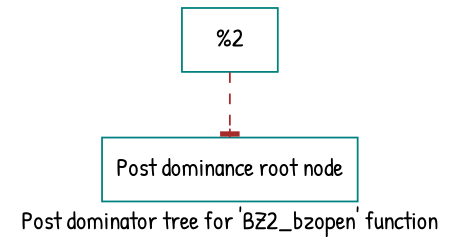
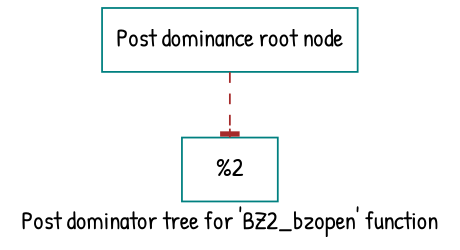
(230, 100) -> (230, 100)
